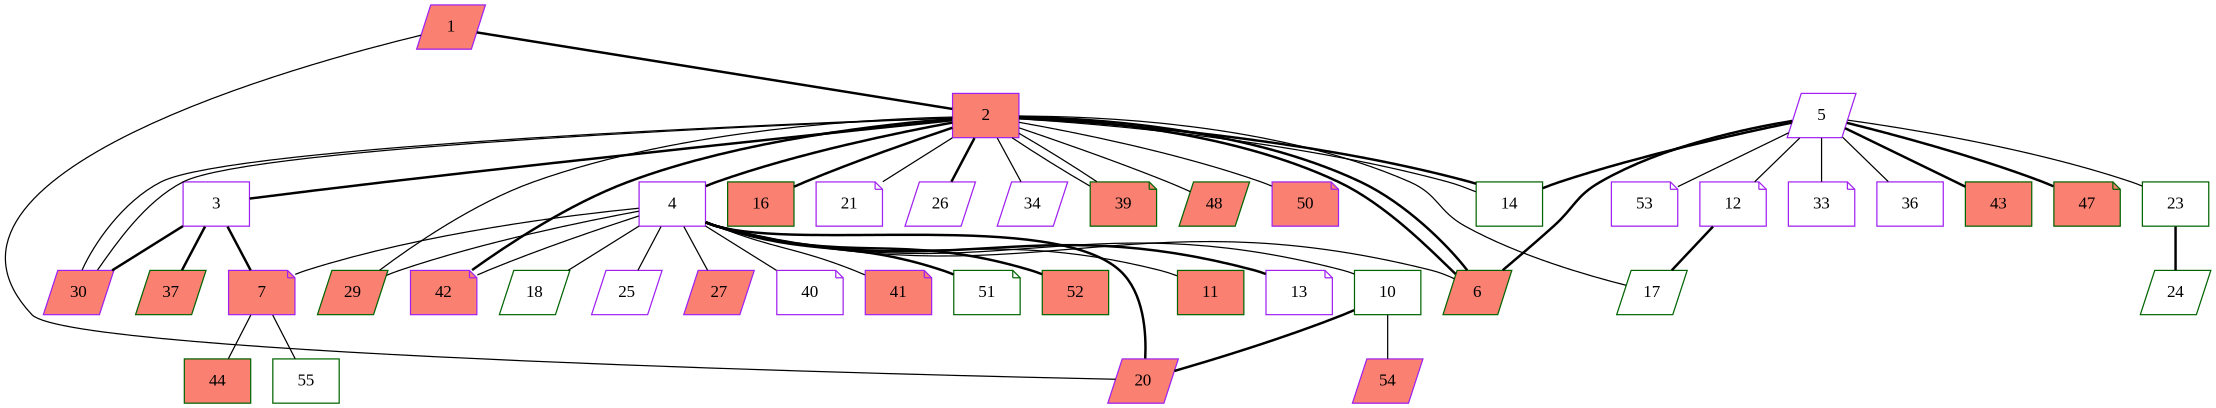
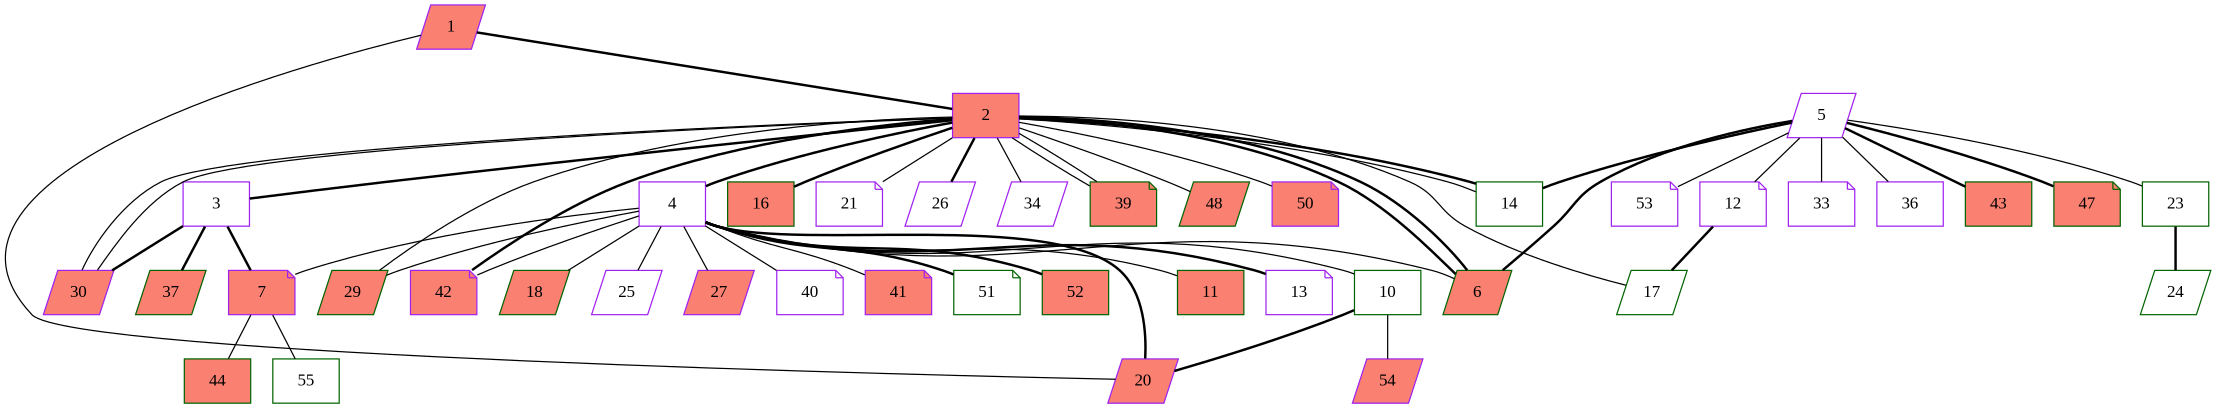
(535, 293) -> (535, 293)
